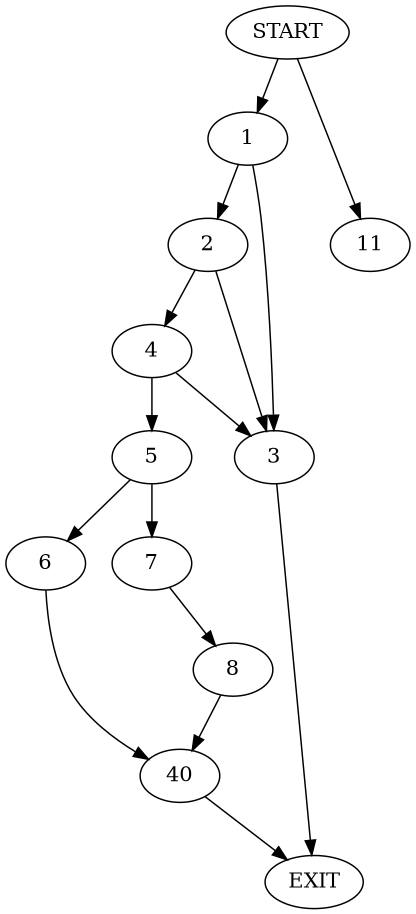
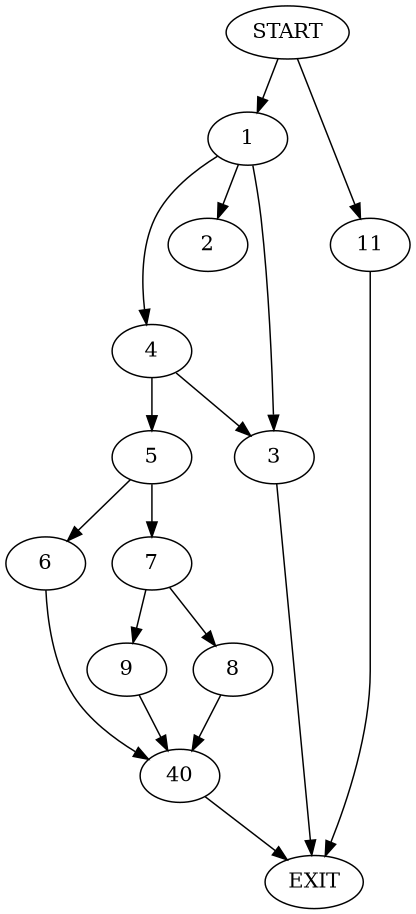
(184, 291) -> (154, 220)
(239, 344) -> none
none -> (370, 559)
none -> (127, 670)
